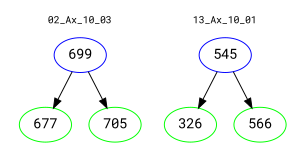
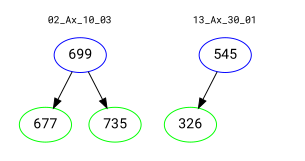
(225, 21) -> (225, 21)
(115, 125) -> (115, 125)
(260, 125) -> none
